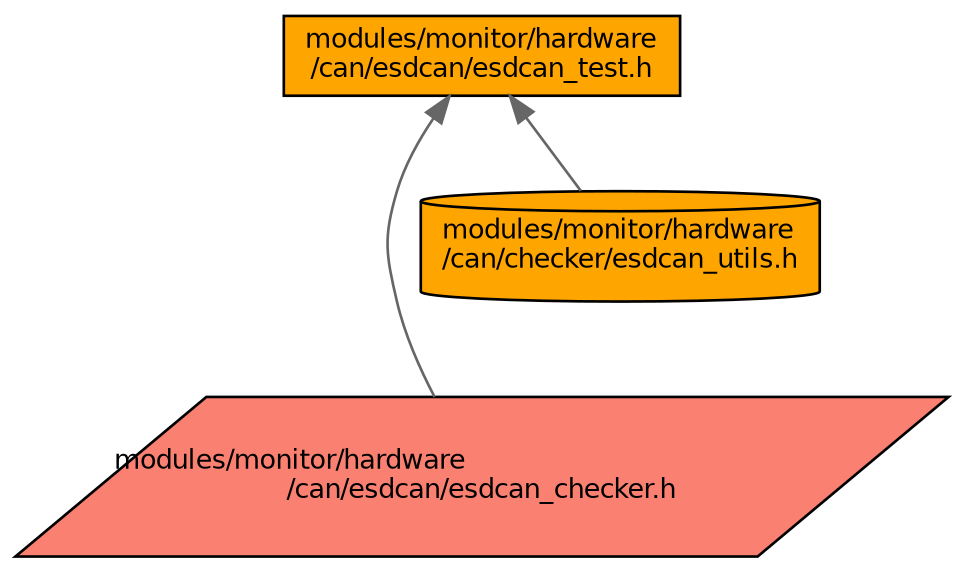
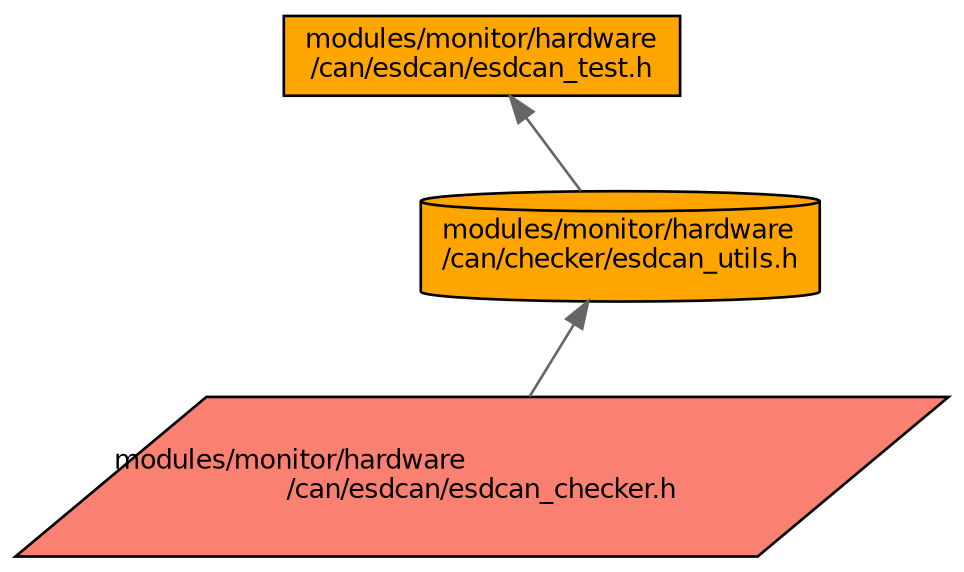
(388, 257) -> (552, 360)
